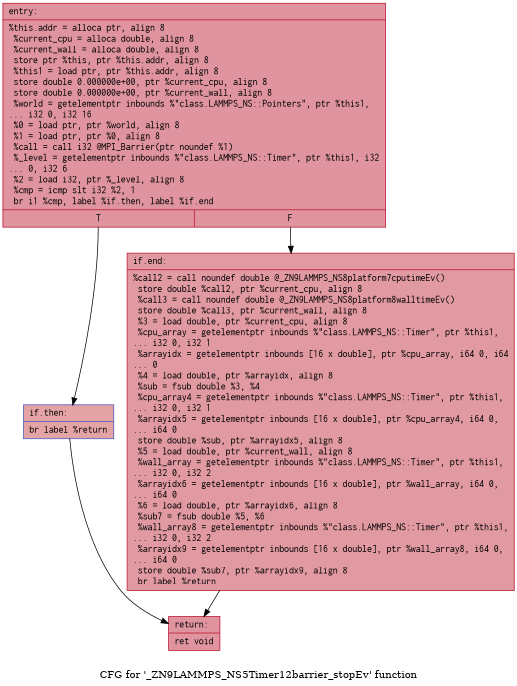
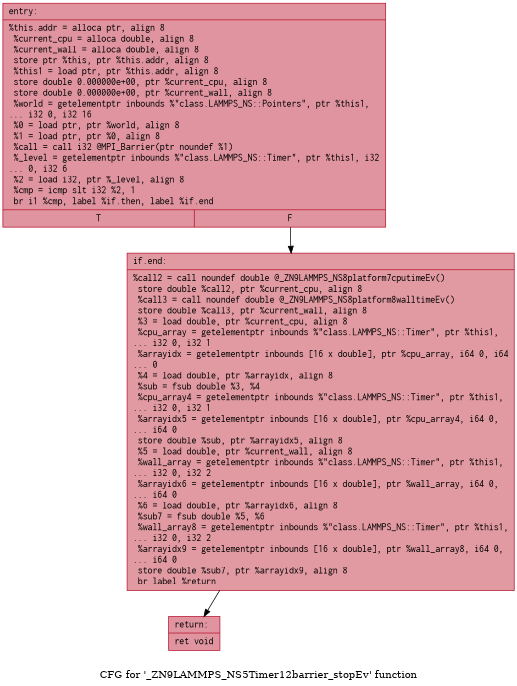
(69, 422) -> none
